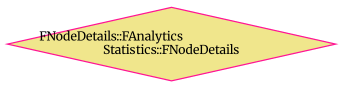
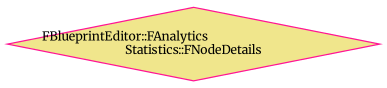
(172, 44) -> (194, 44)
